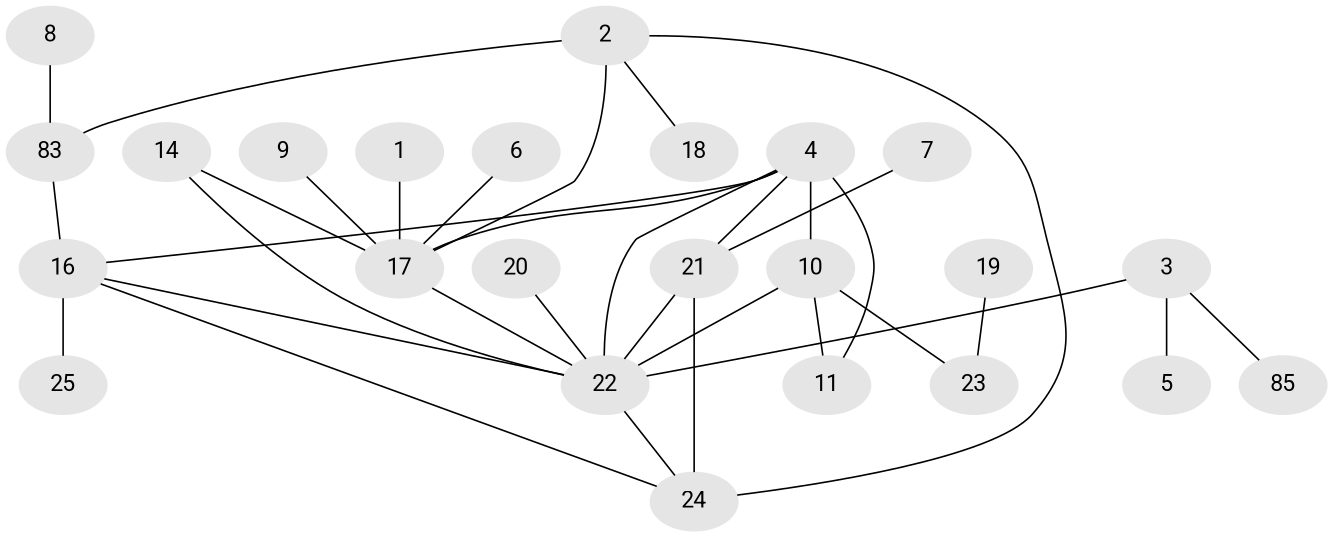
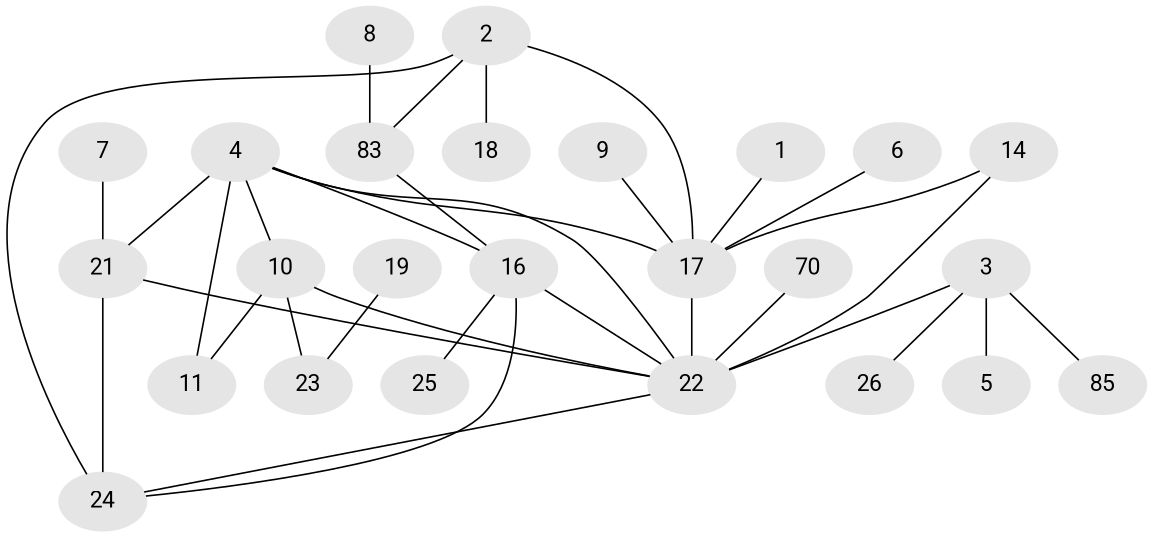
(516, 269) -> (808, 269)
none -> (870, 385)
